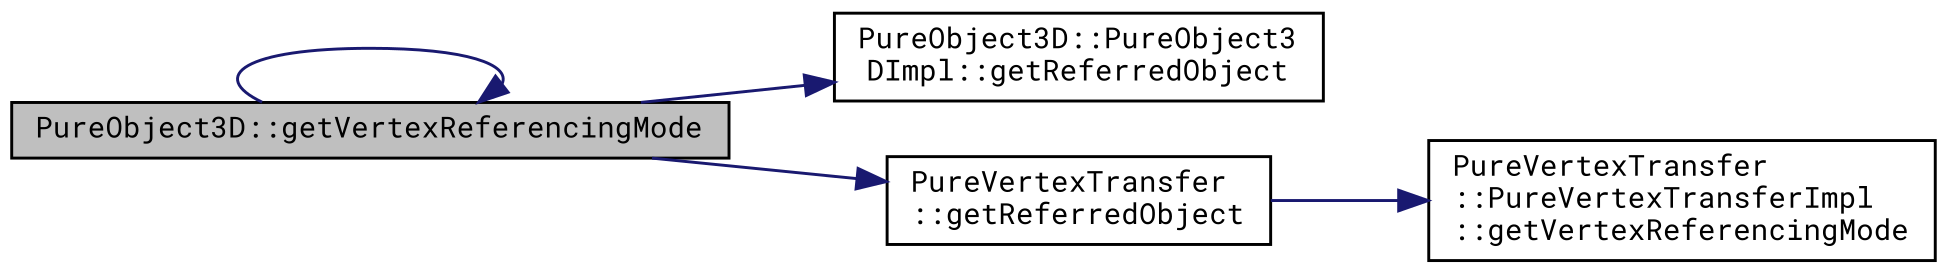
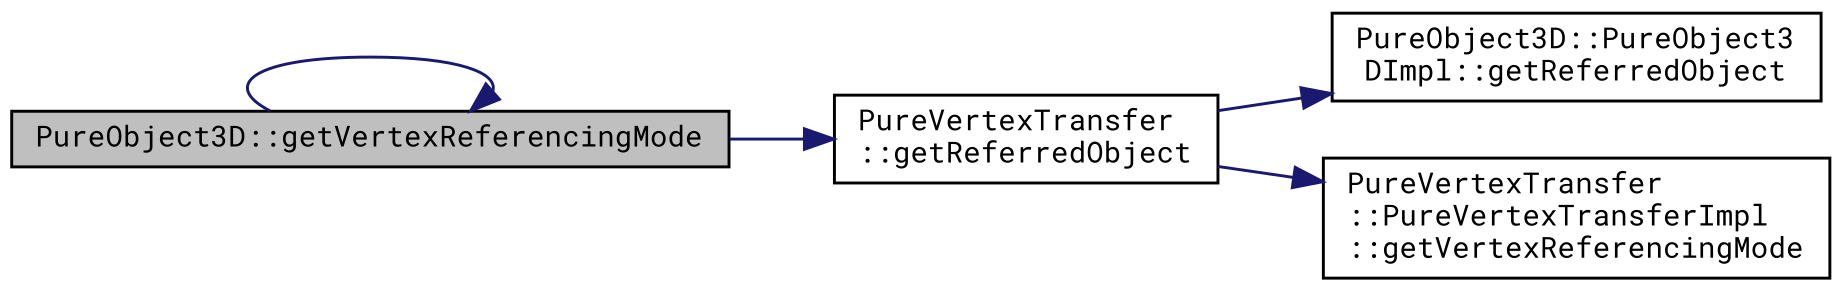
(723, 94) -> (1260, 104)
